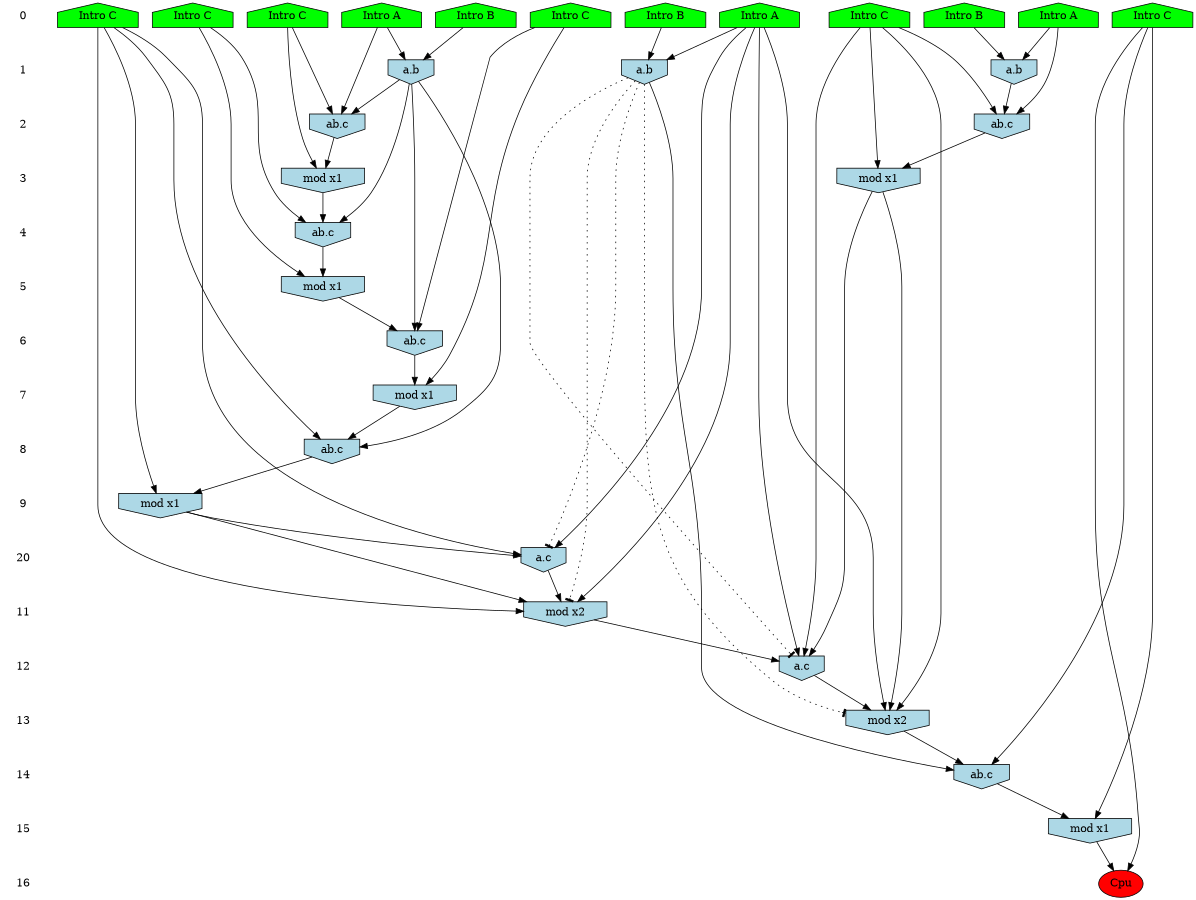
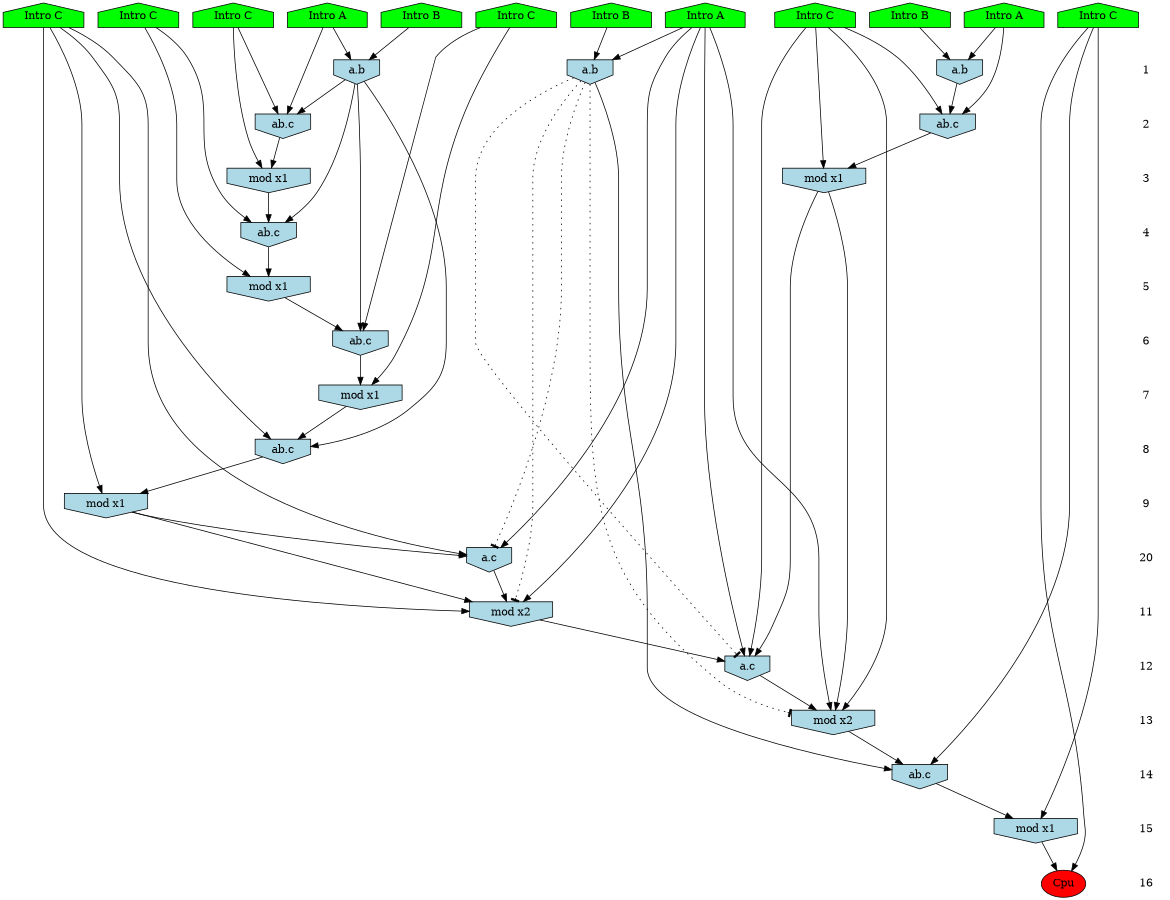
(23, 17) -> none
